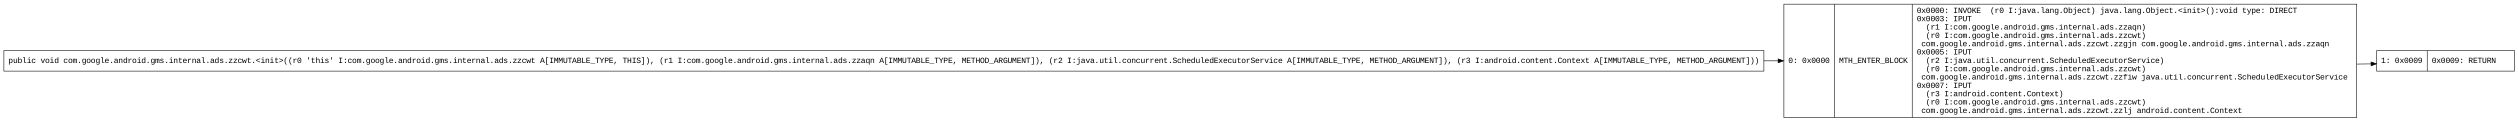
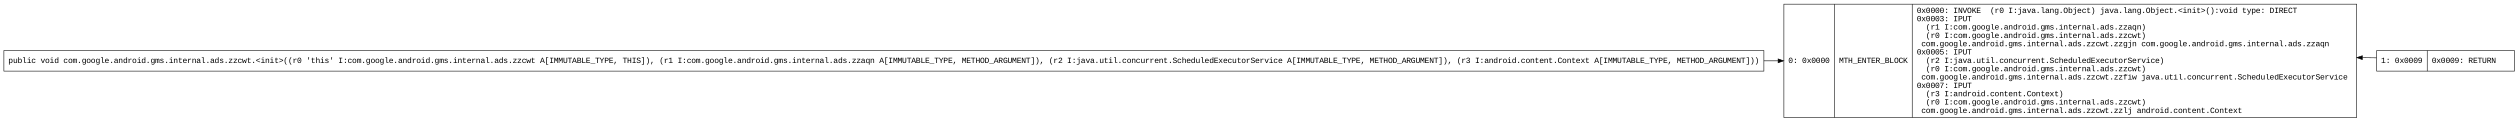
(2364, 64) -> (2370, 58)
